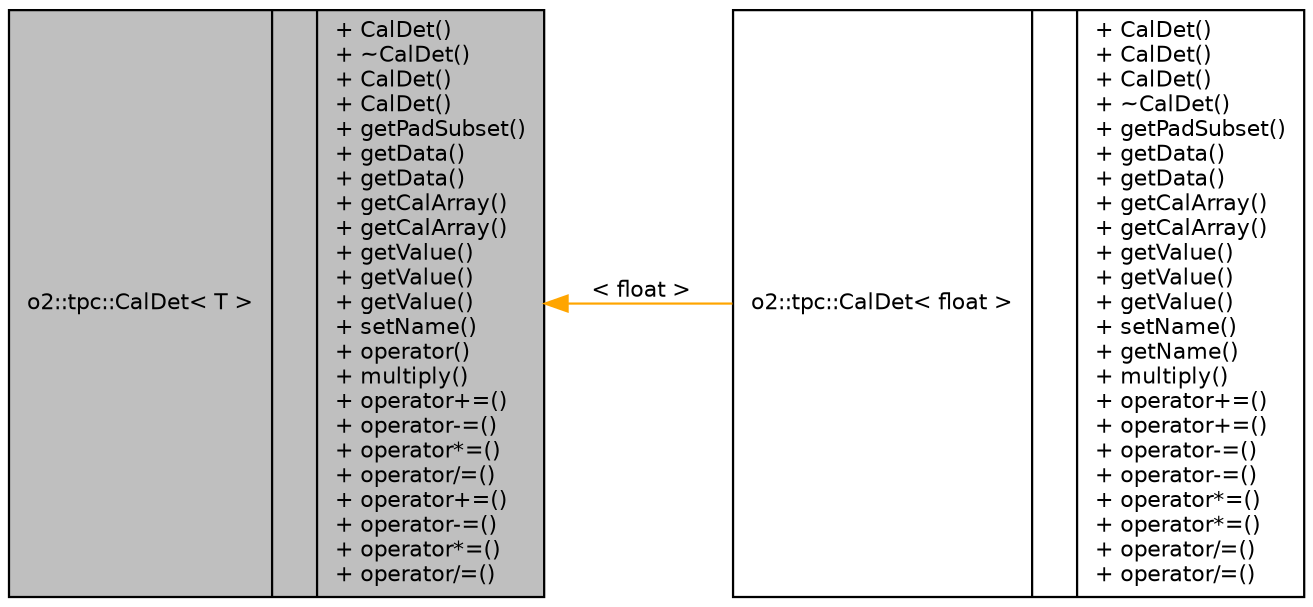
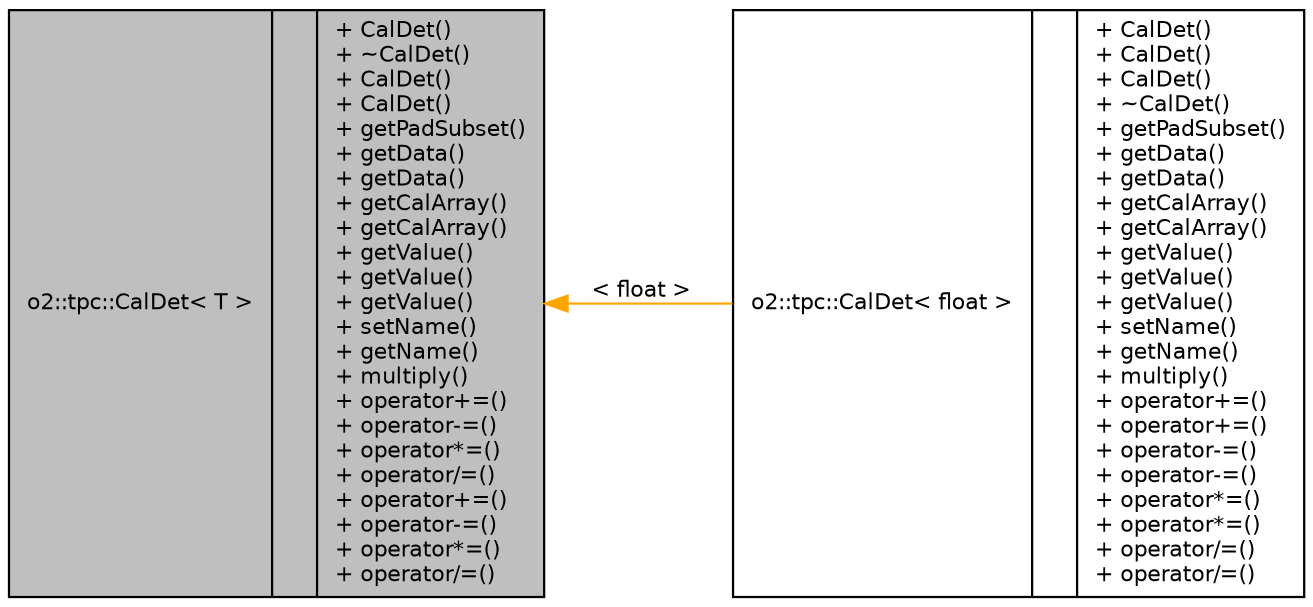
(404, 352) -> (407, 352)
